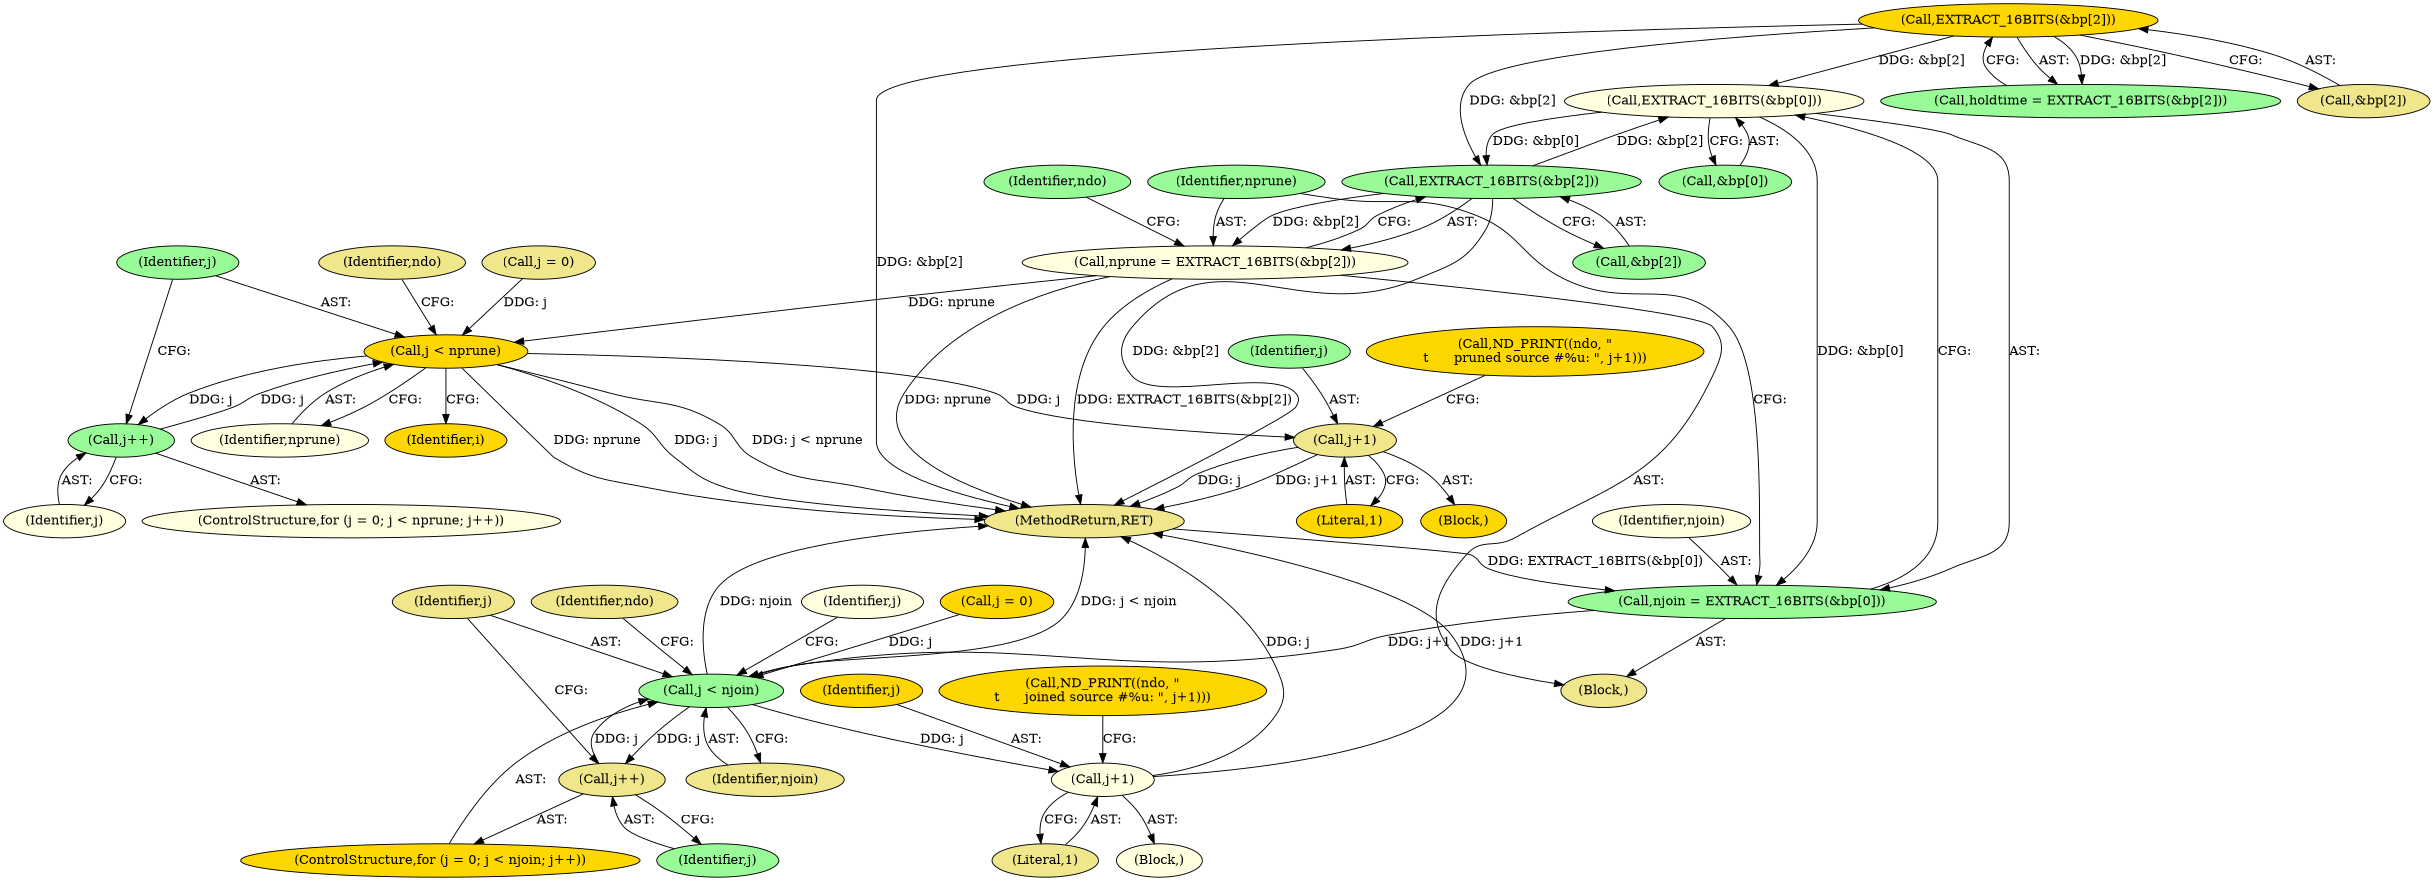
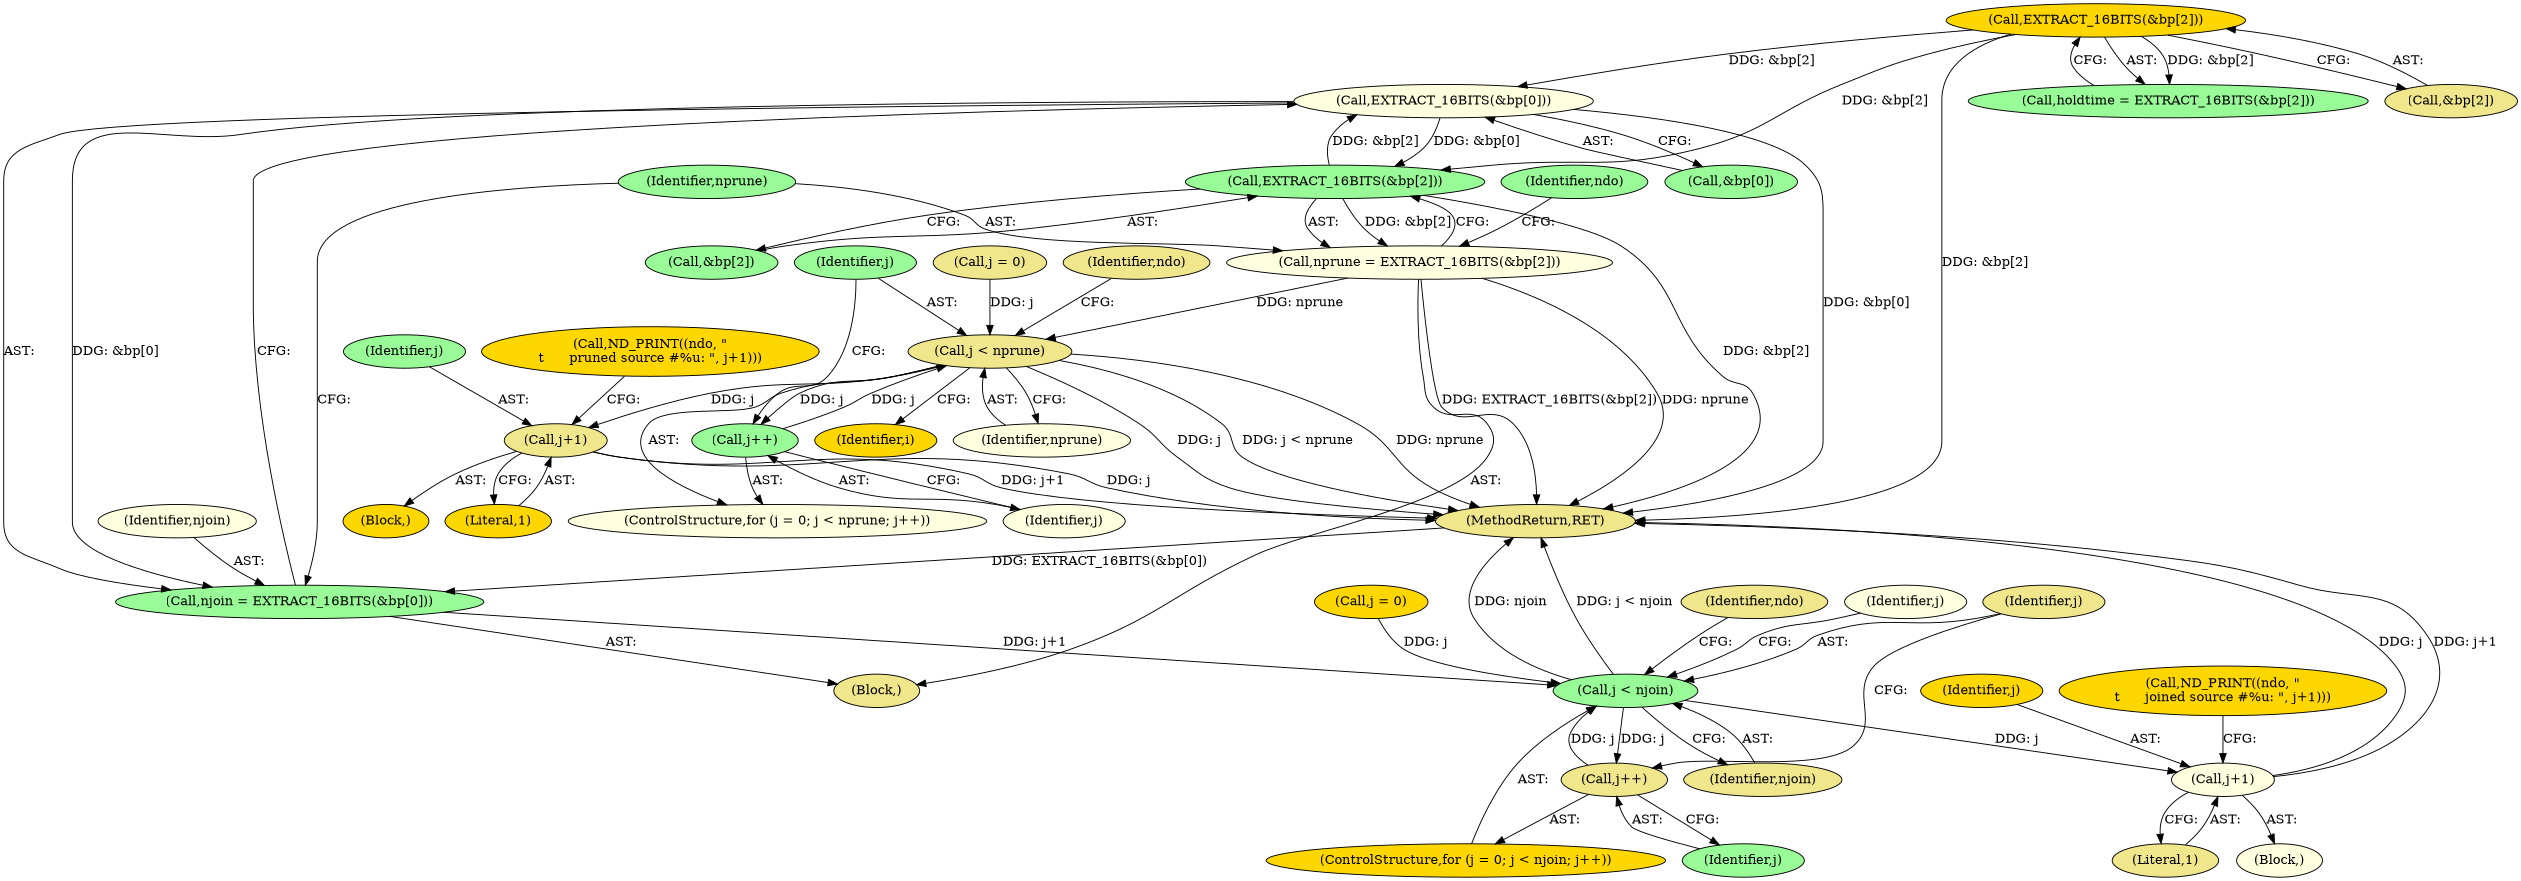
none -> (1823, 286)
(446, 352) -> (990, 352)
none -> (737, 410)
